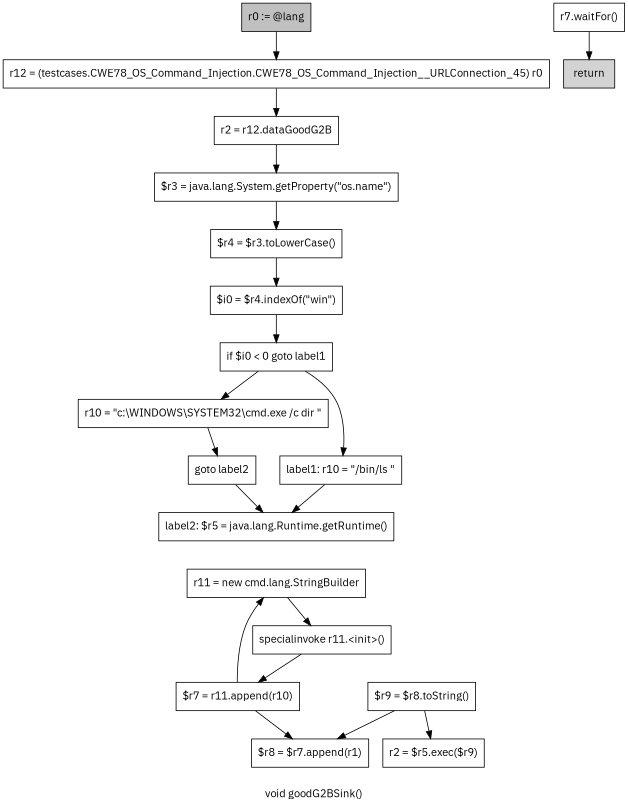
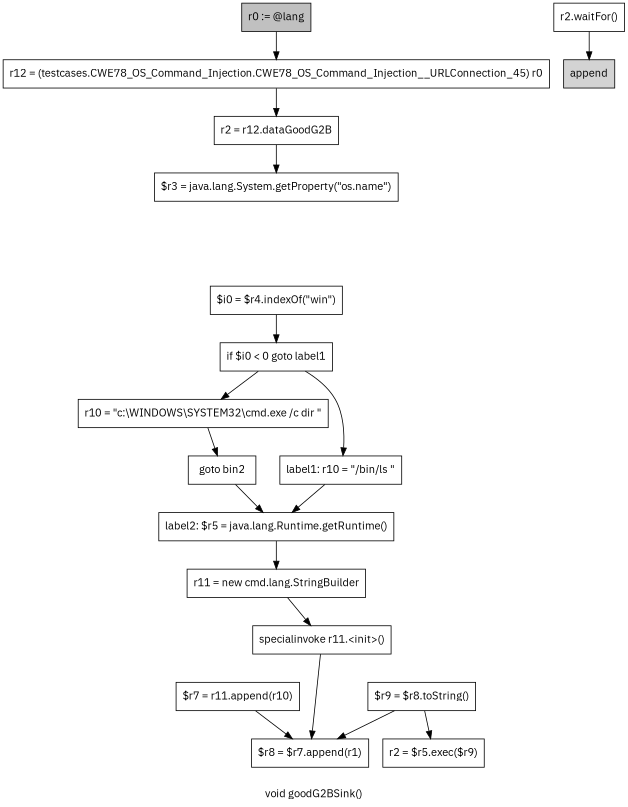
(589, 17) -> (589, 17)
(589, 74) -> (589, 74)
(276, 244) -> none
(222, 470) -> (222, 470)
(241, 641) -> (276, 551)
(283, 666) -> (316, 692)
